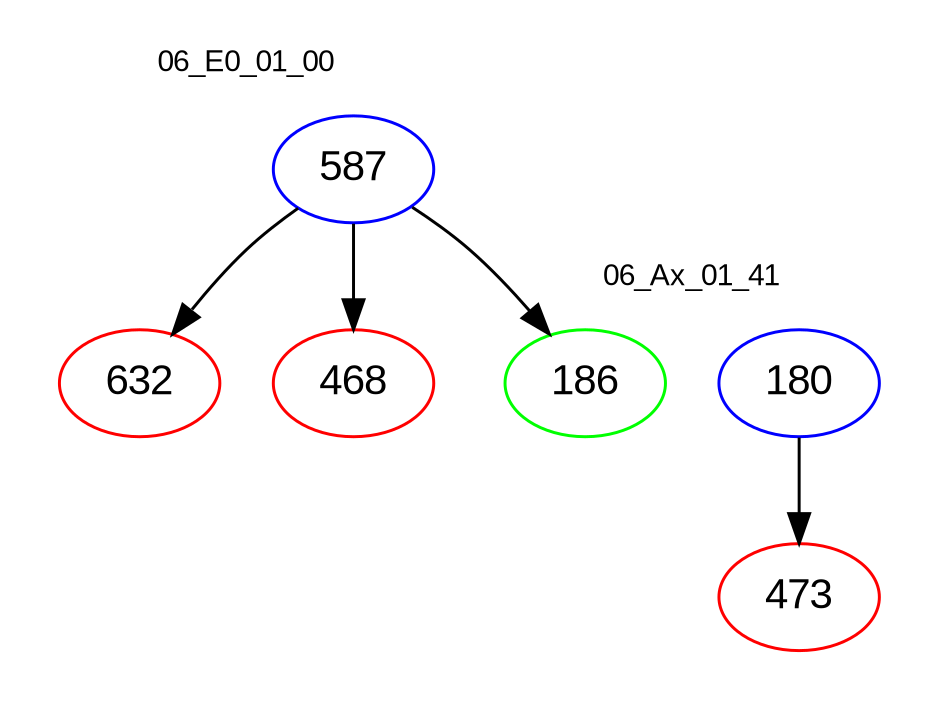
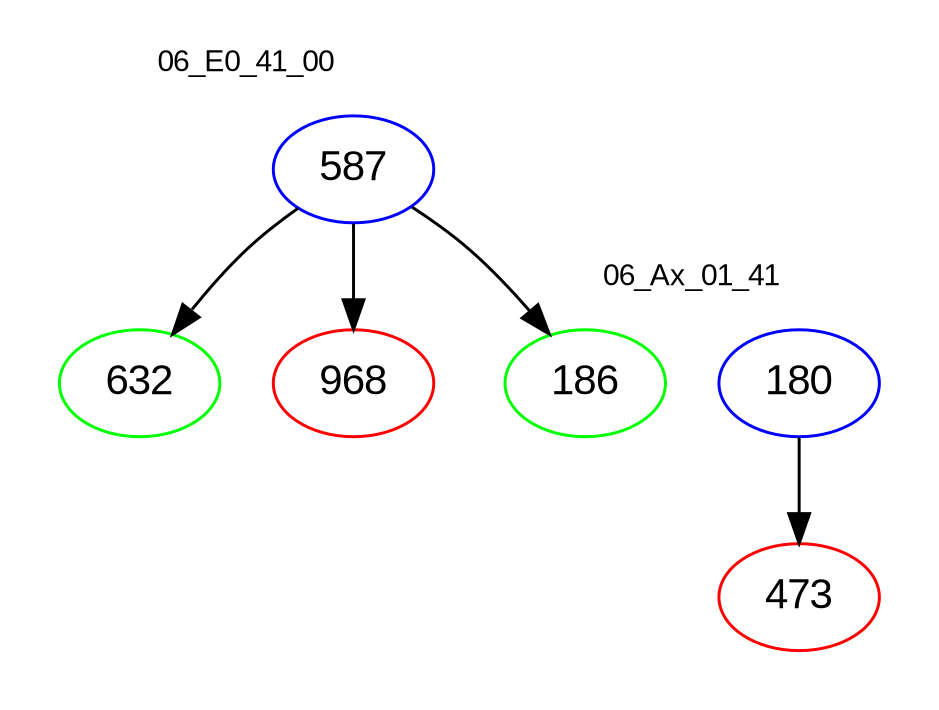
(247, 64) -> (247, 64)
(140, 383) -> (140, 383)
(354, 383) -> (354, 383)
